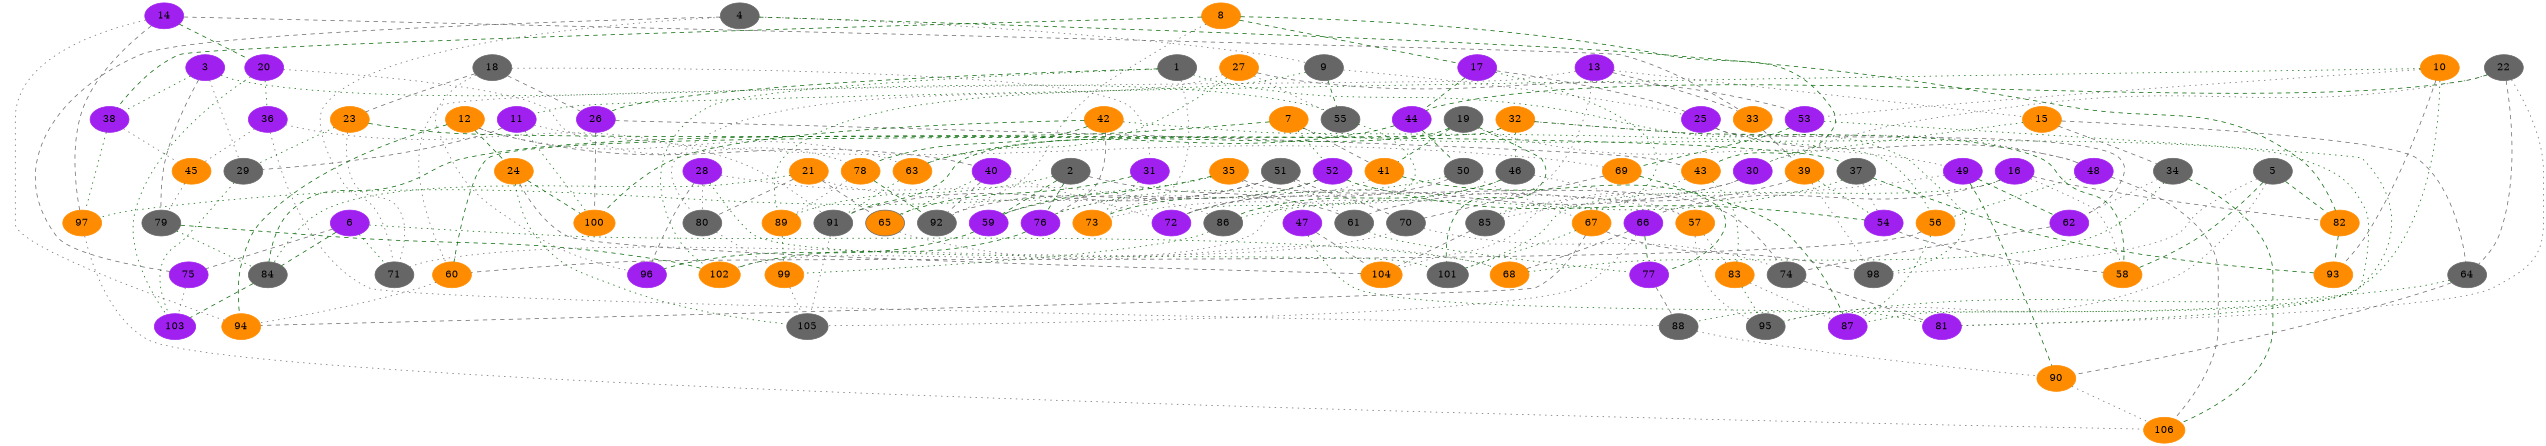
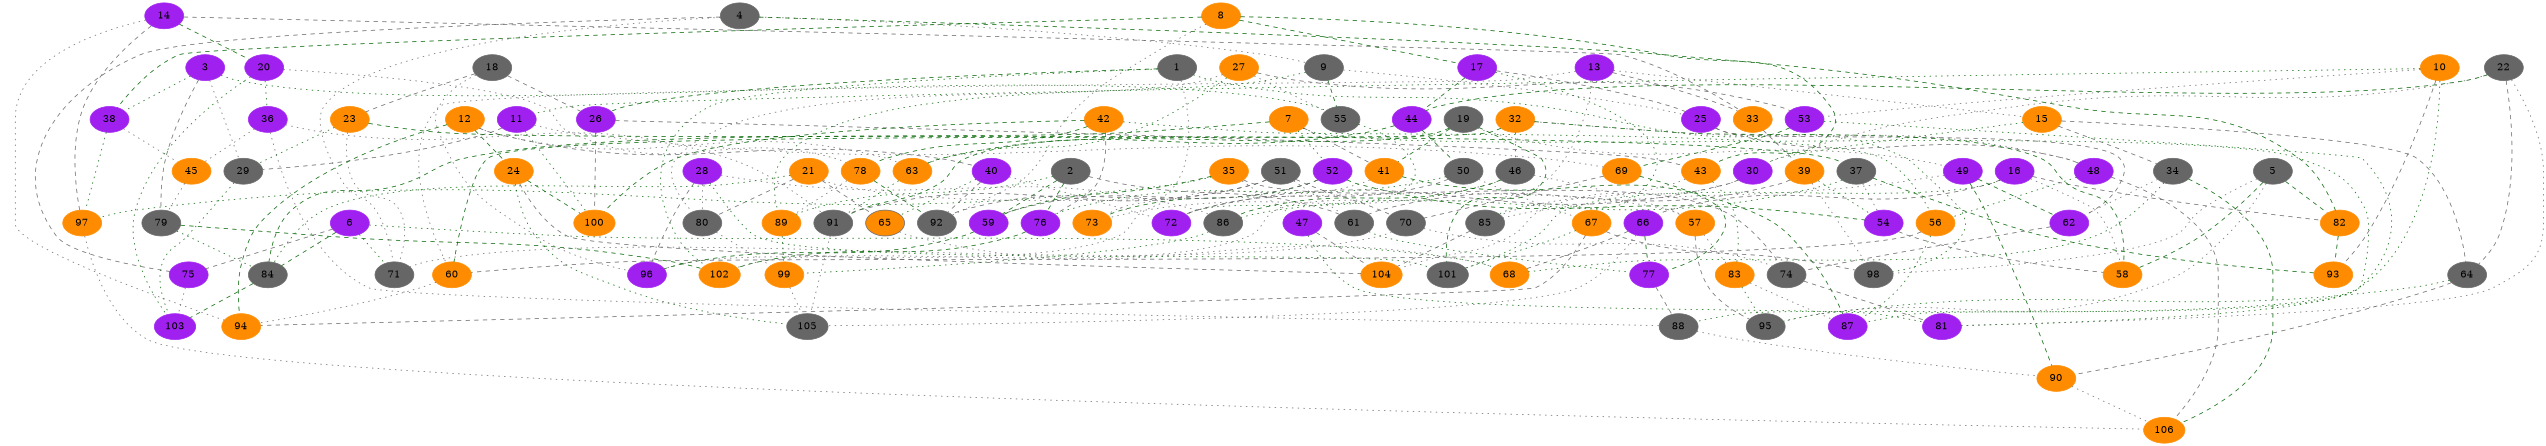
(1150, 171) -> none
(1212, 197) -> (1061, 250)
(1708, 287) -> (1708, 287)
